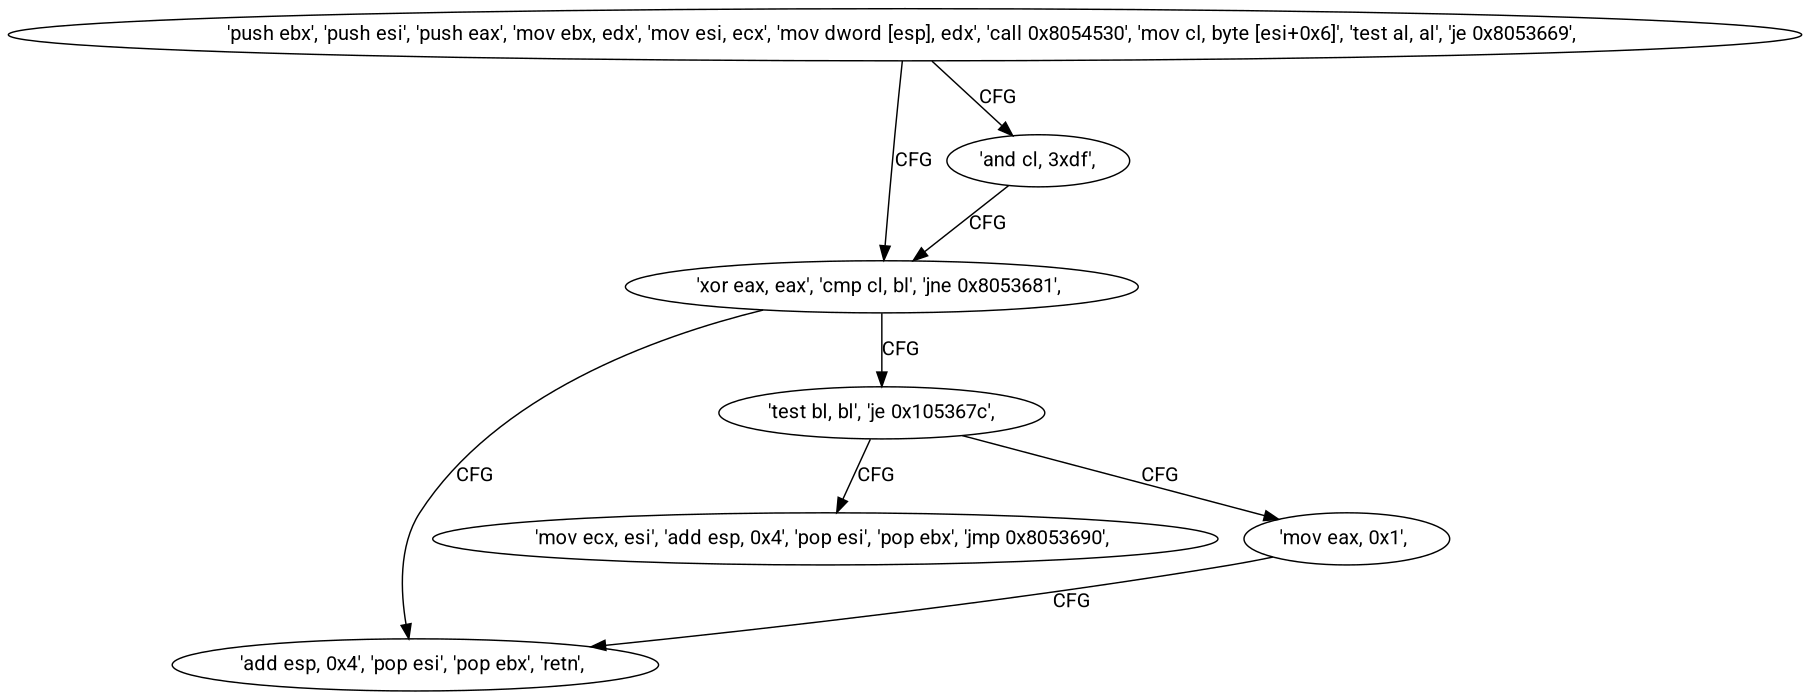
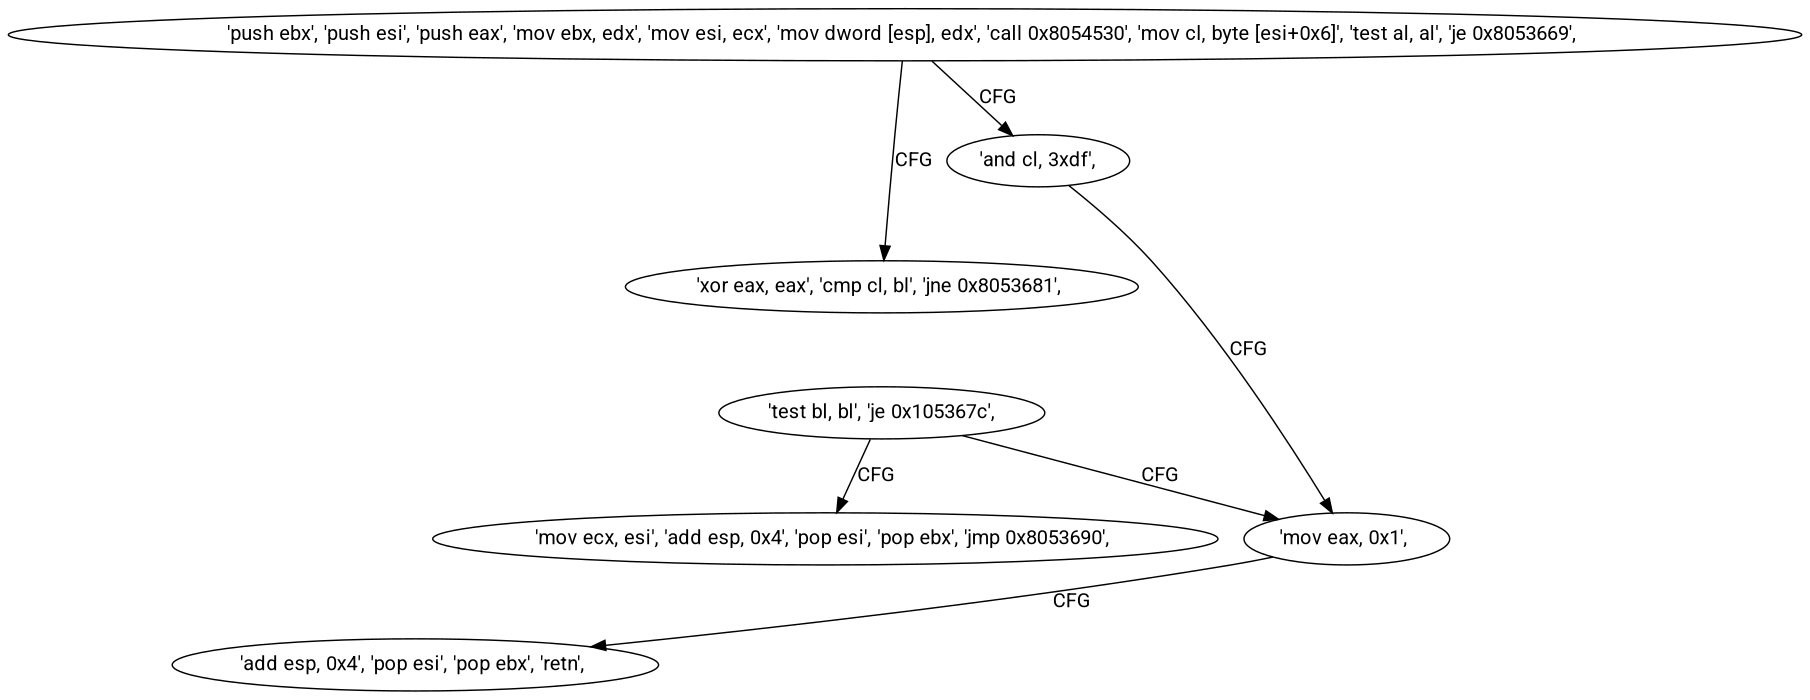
(967, 219) -> (1210, 332)
(882, 343) -> none
(523, 411) -> none
